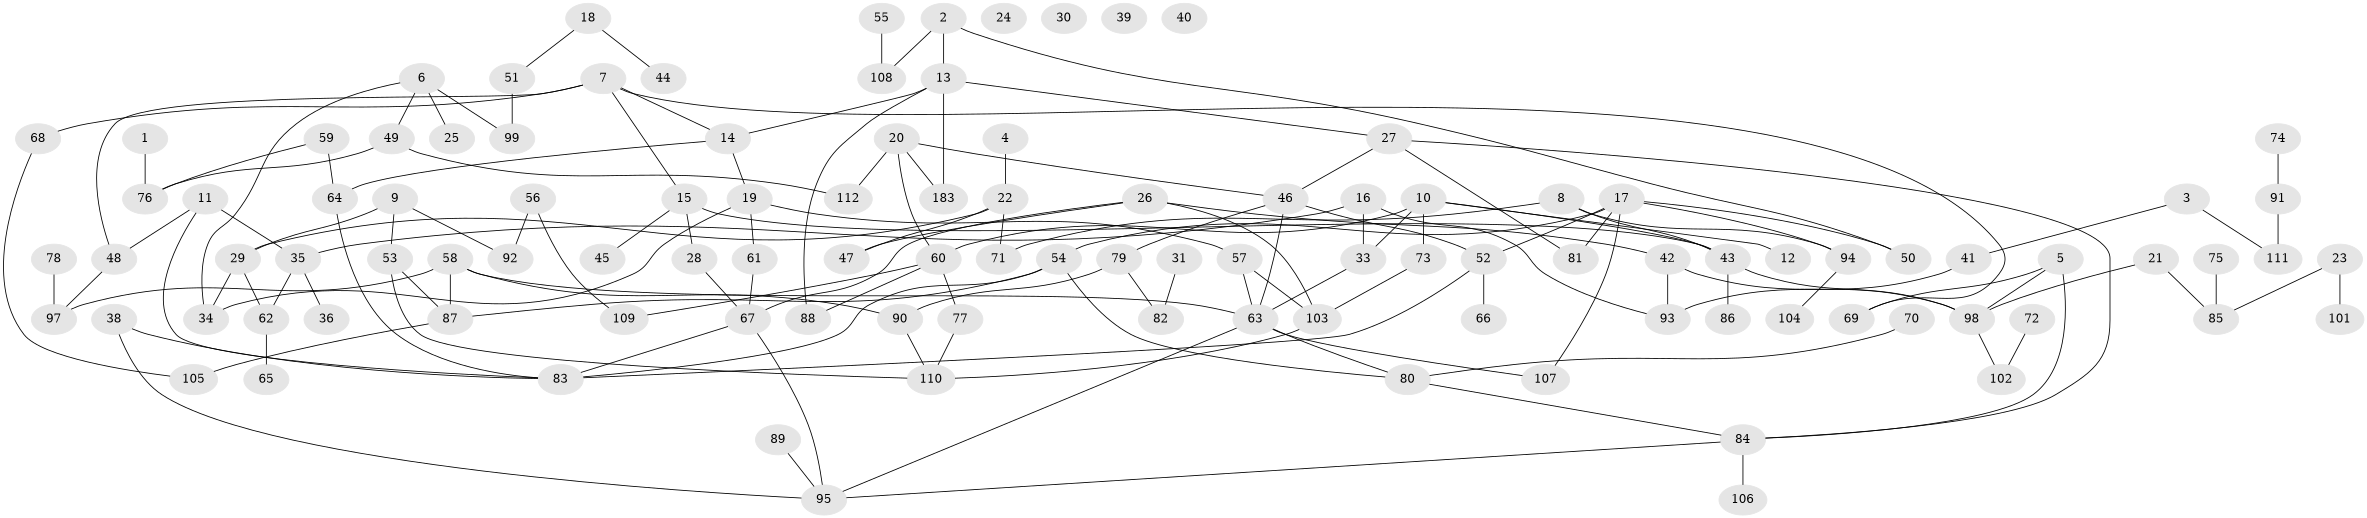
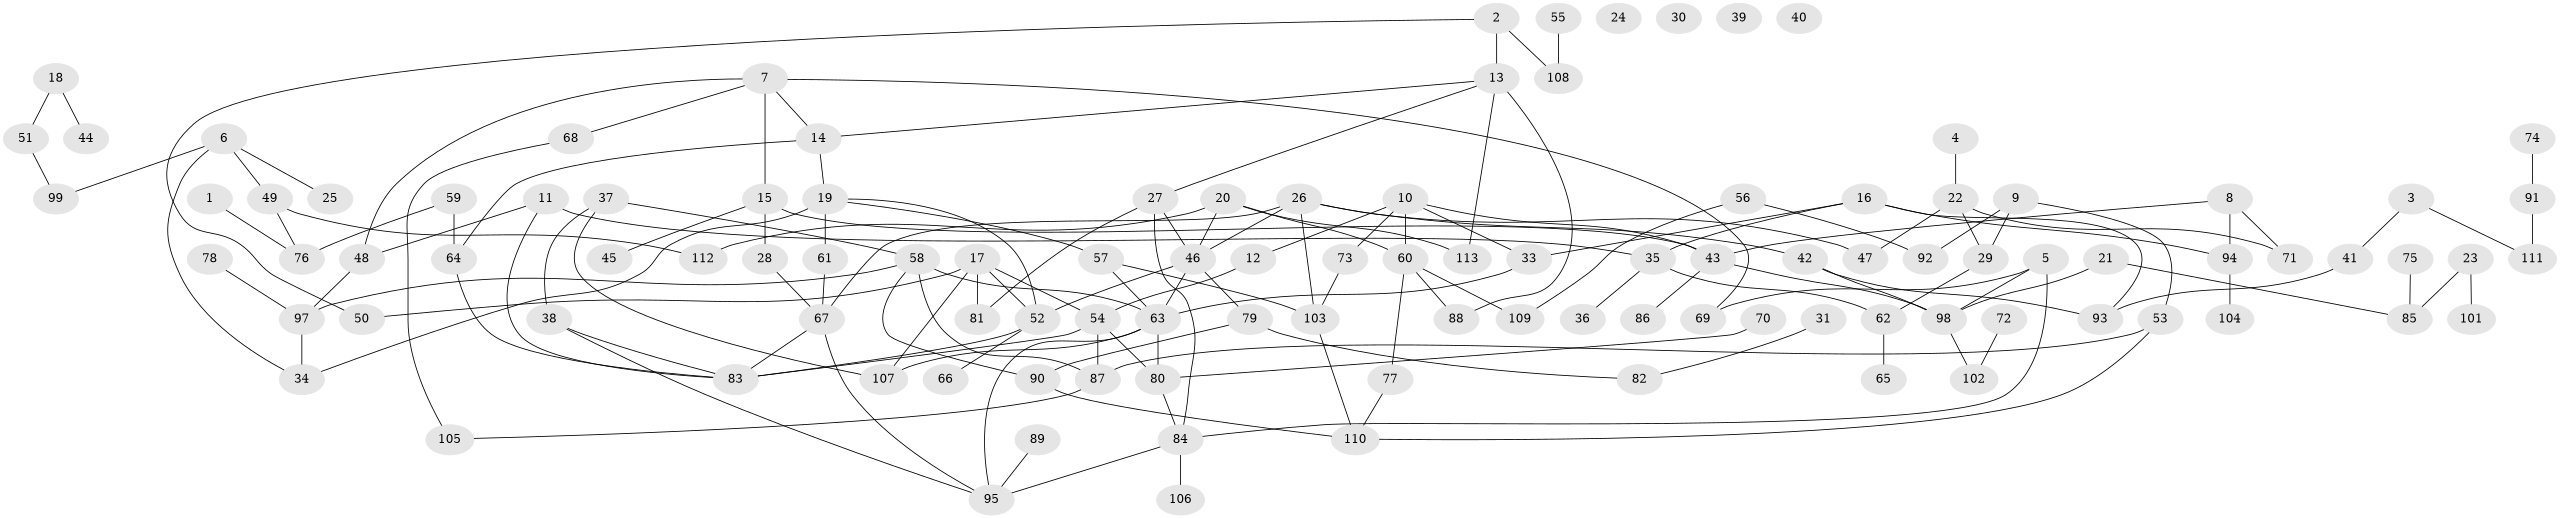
none -> (606, 199)
(944, 199) -> (1467, 259)
none -> (936, 210)
(1739, 222) -> (2014, 227)
none -> (1257, 223)
none -> (1185, 287)
(220, 293) -> (302, 350)
